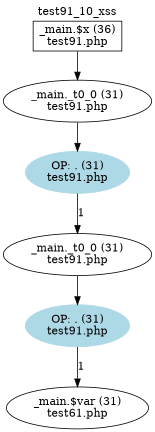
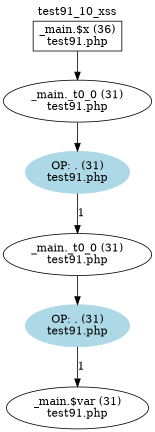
(77, 408) -> (77, 408)
